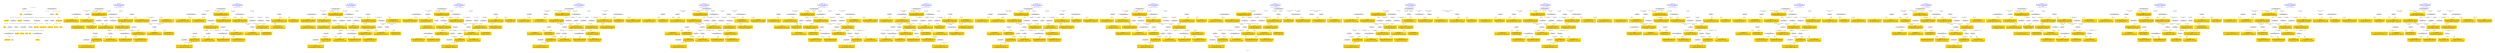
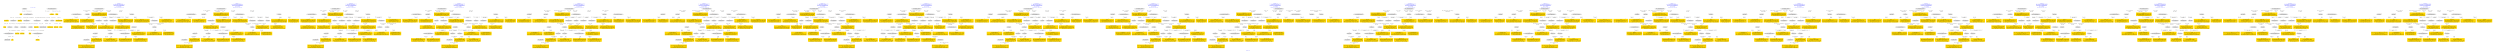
(52, 14) -> (52, 14)
(43, 27) -> (43, 27)
(27, 34) -> none
(7, 40) -> (7, 40)
(12, 40) -> (12, 40)
